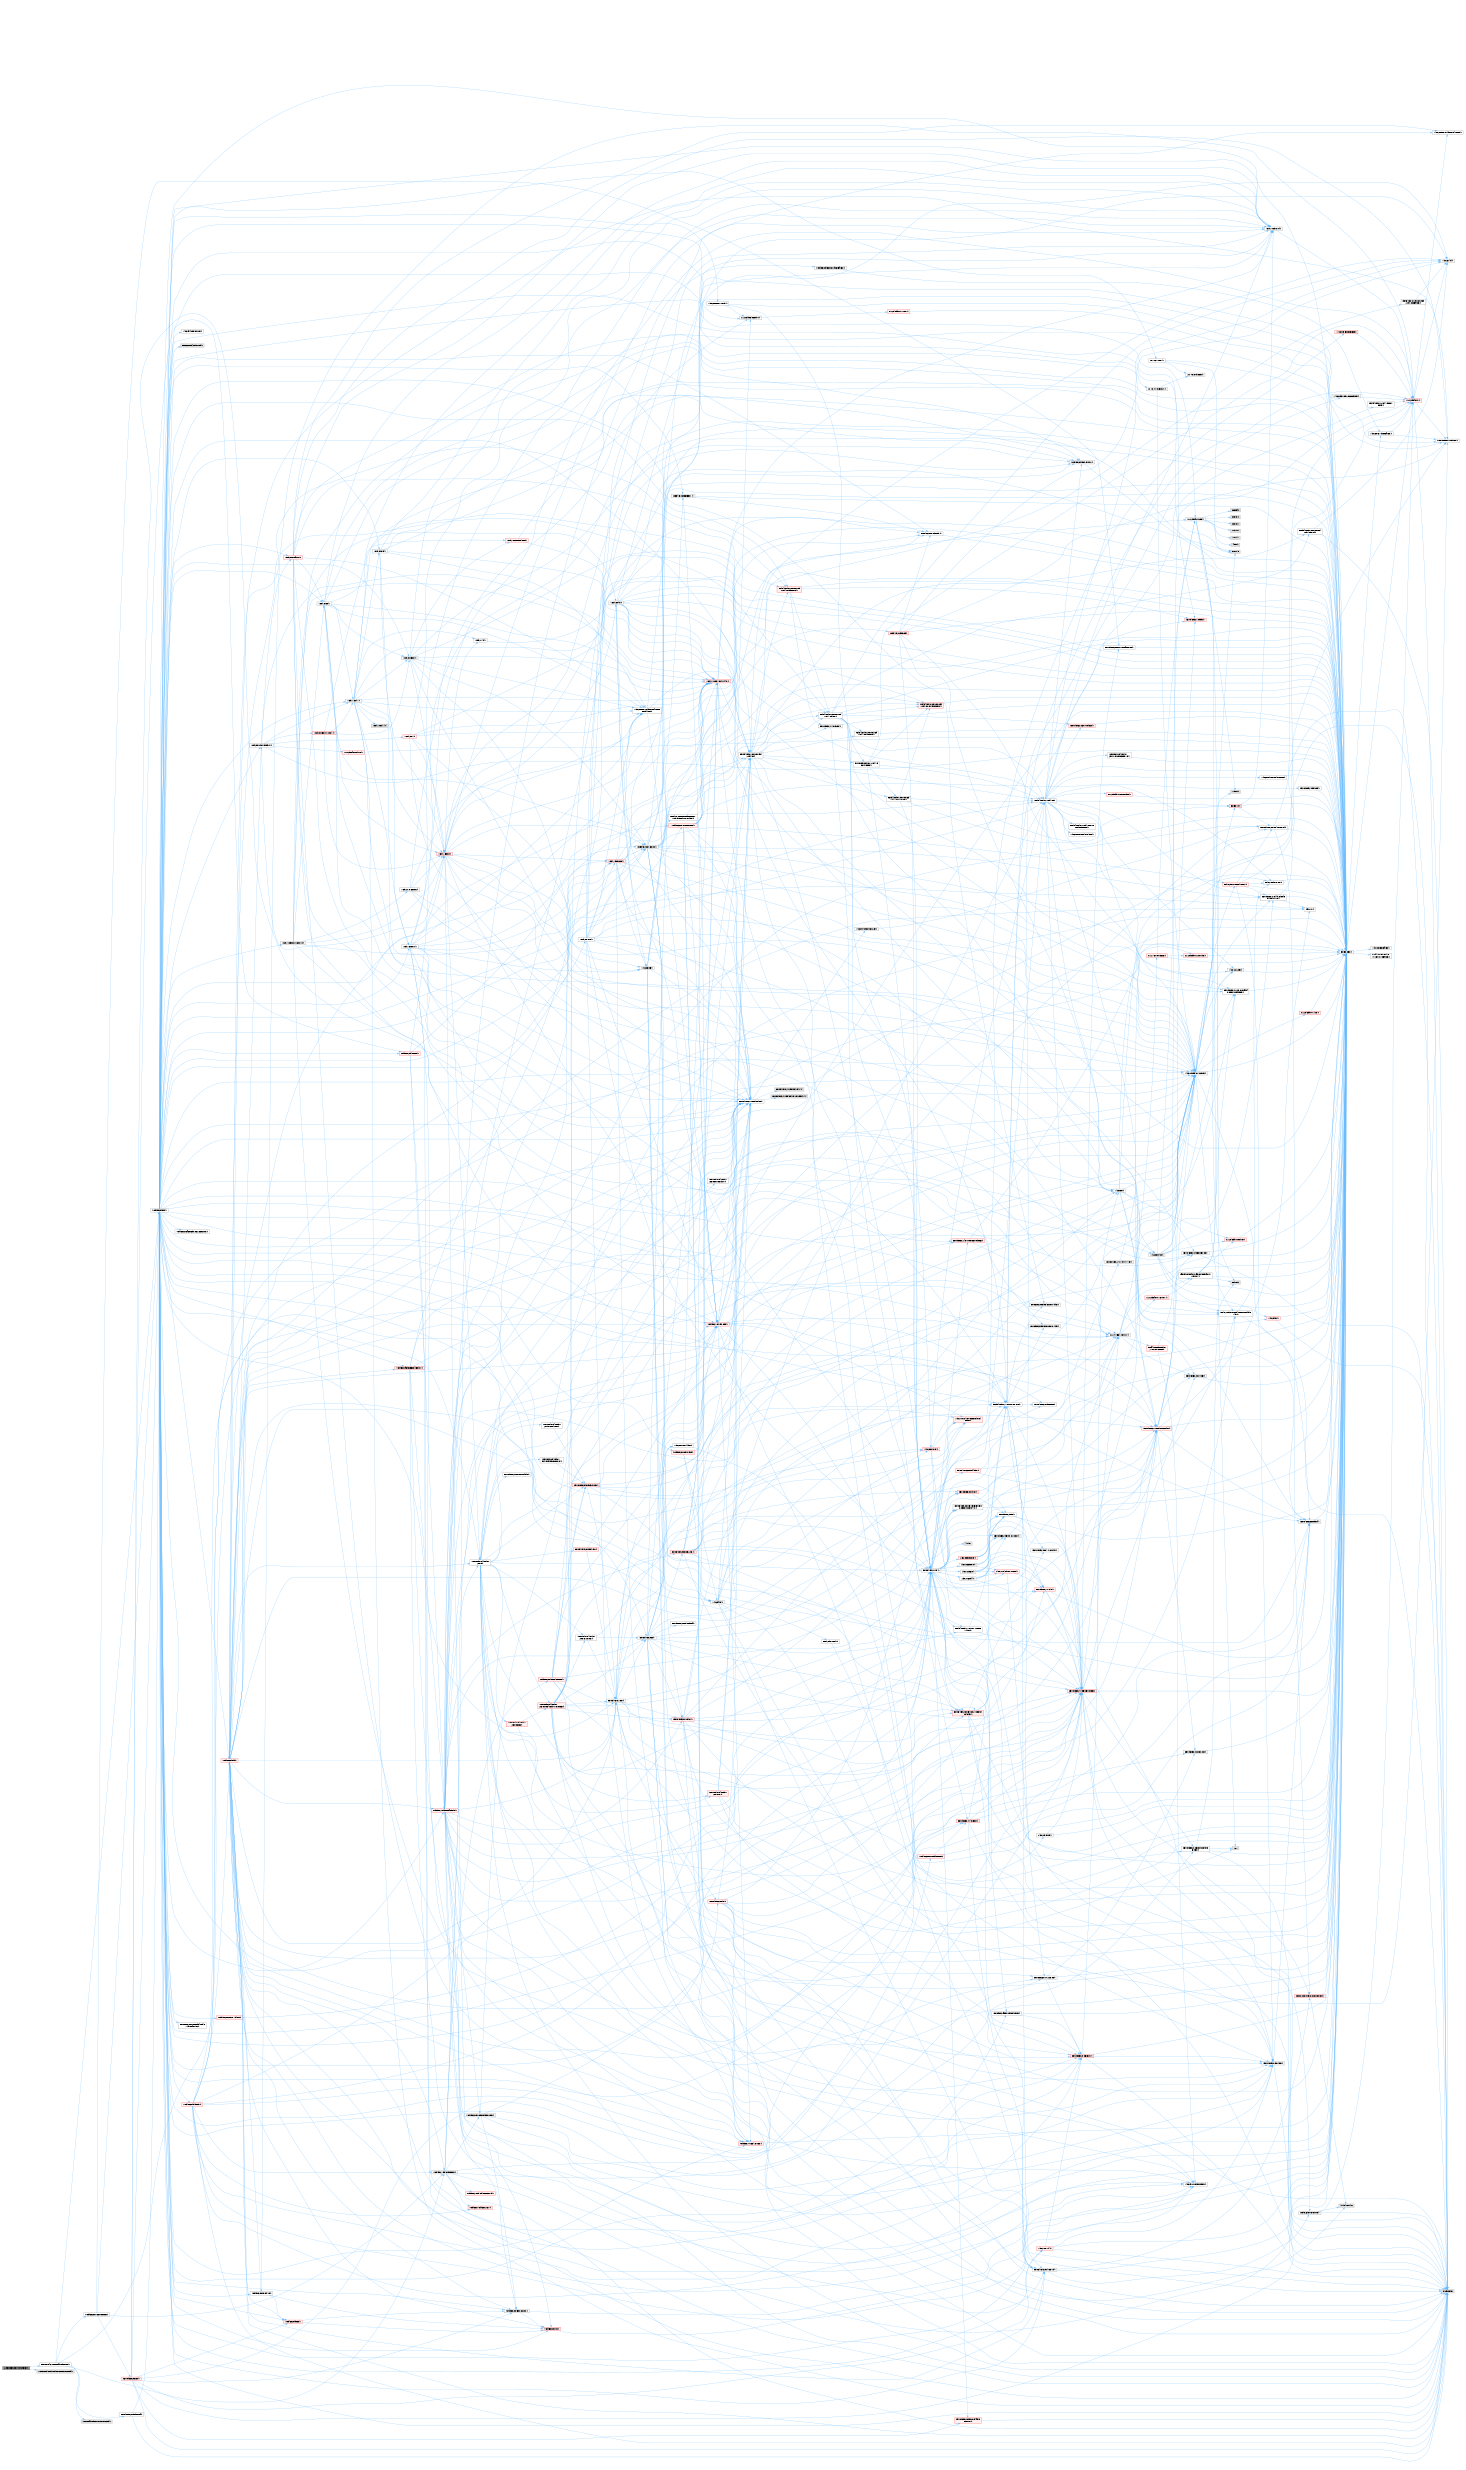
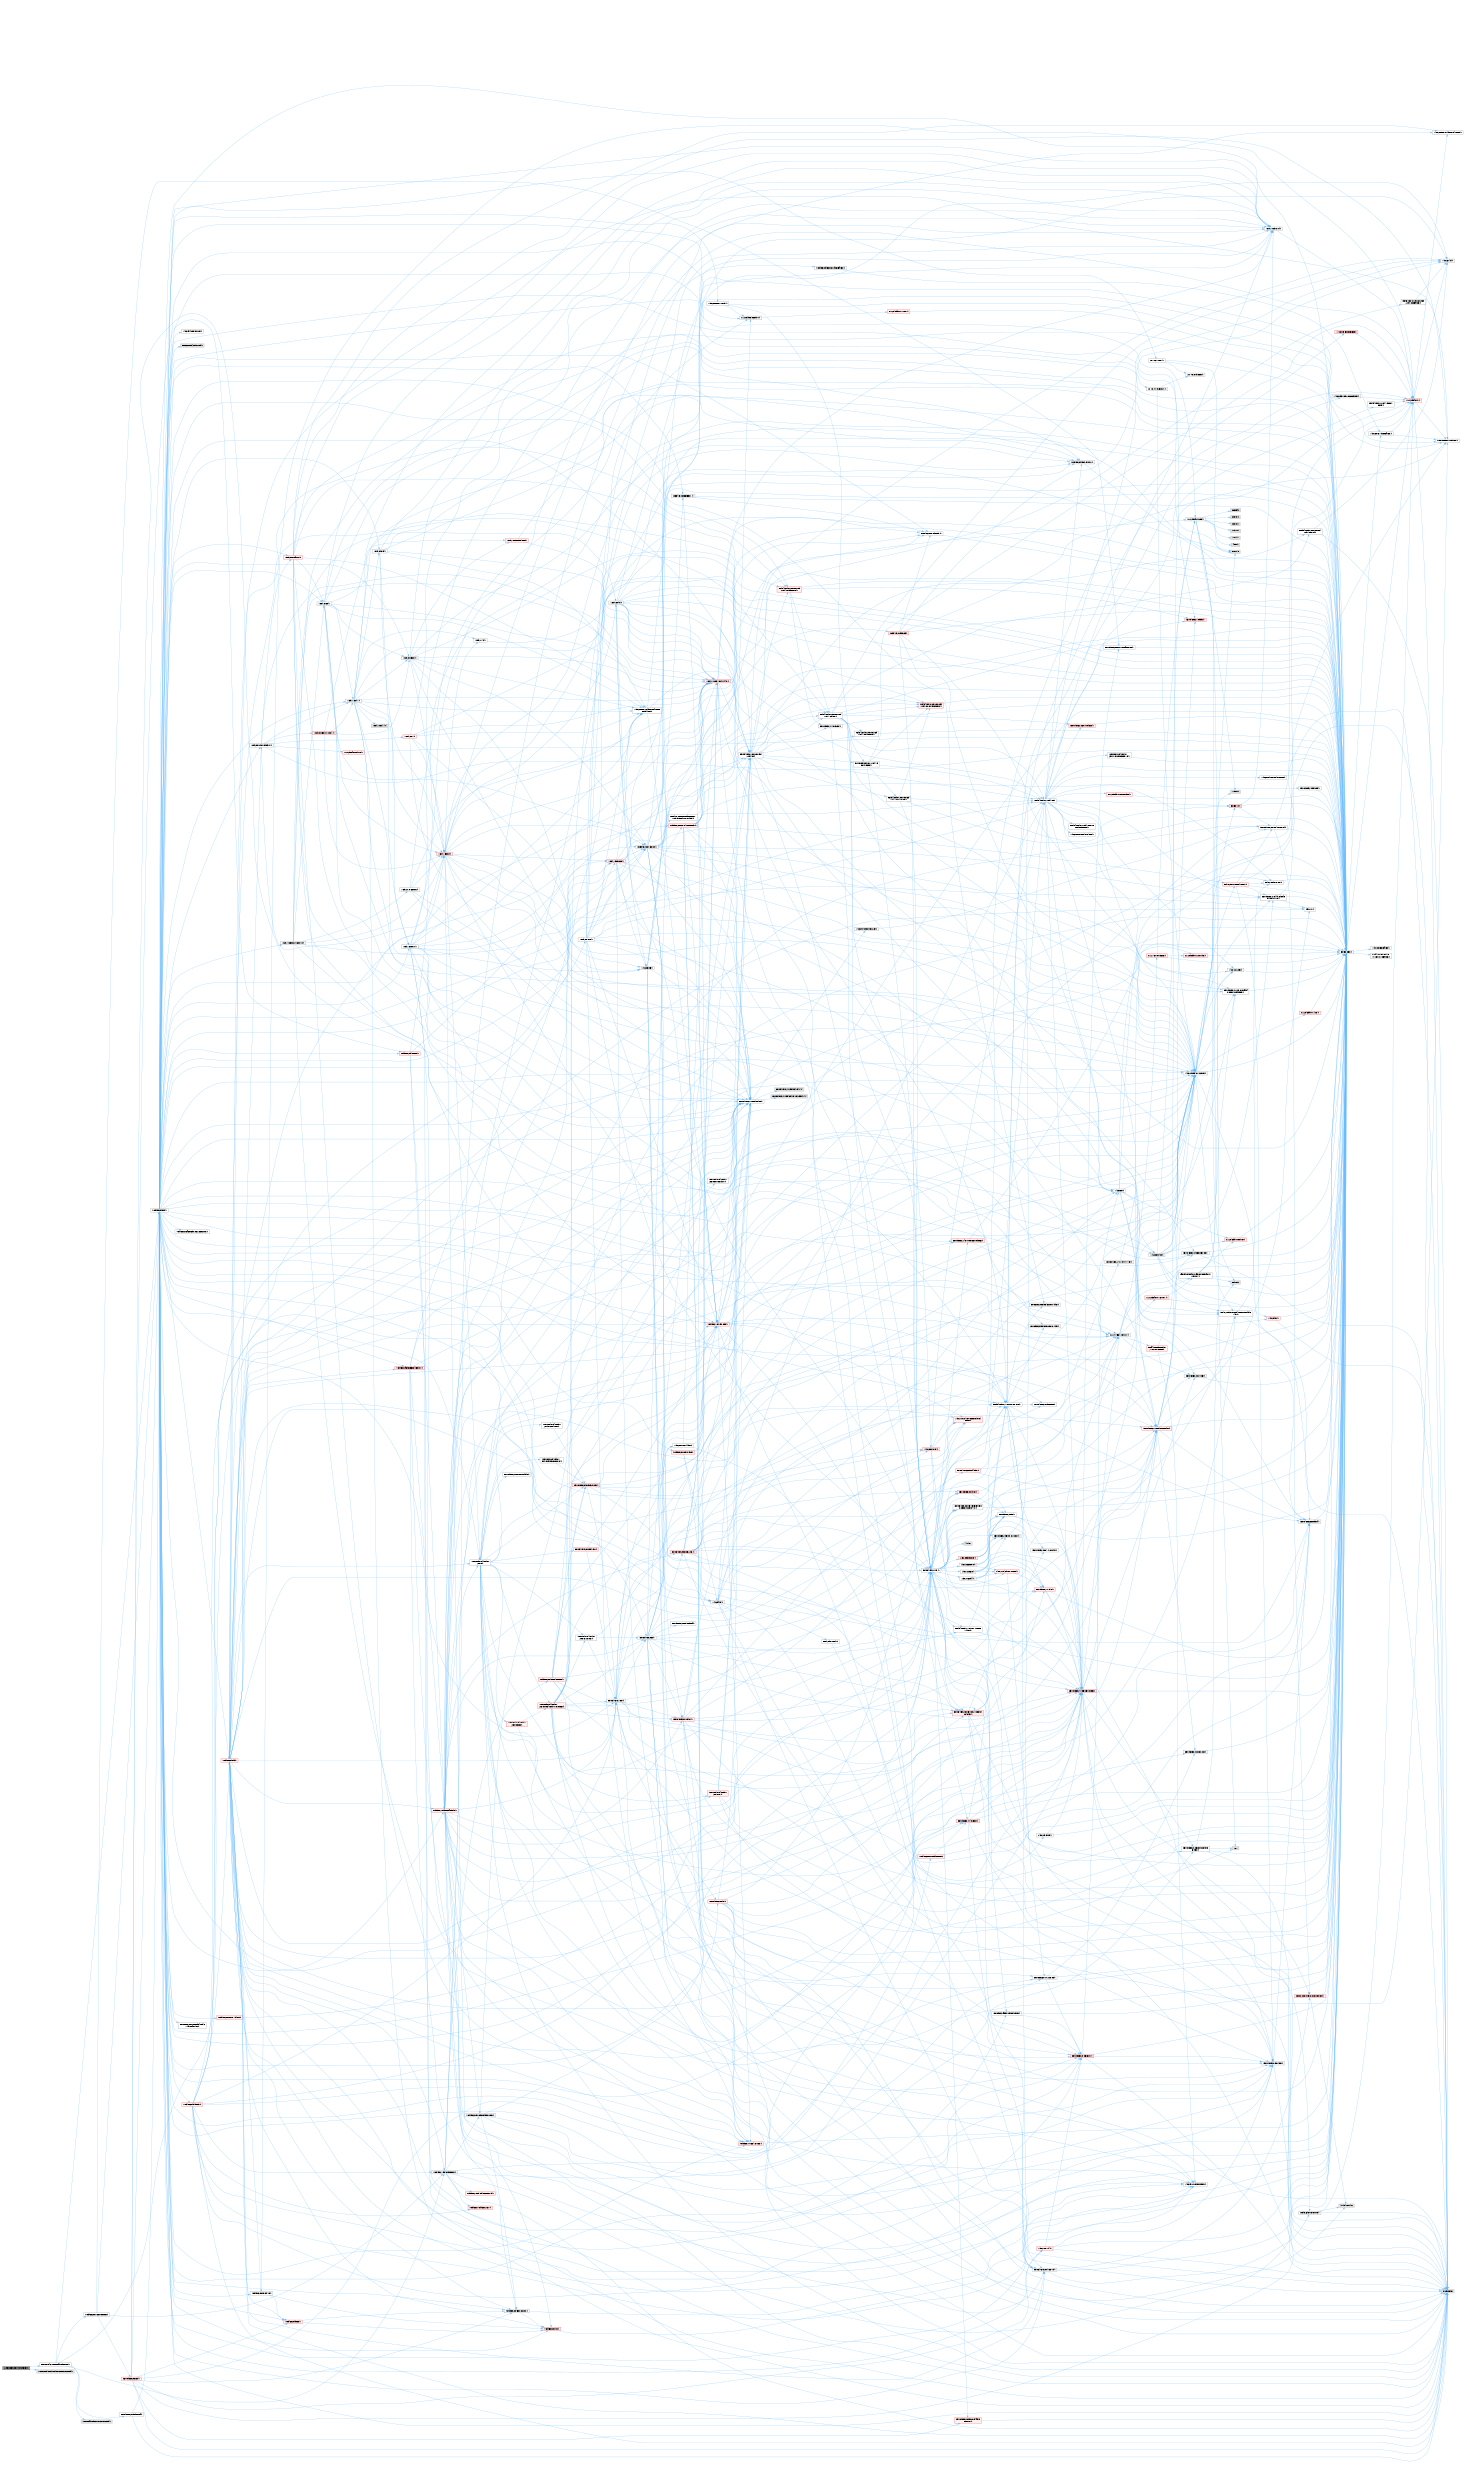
(683, 826) -> (683, 826)
